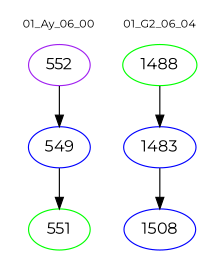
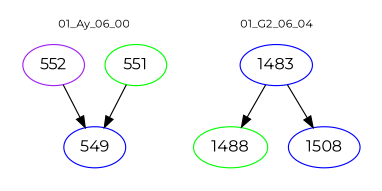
(160, 101) -> (257, 101)
(59, 183) -> (118, 101)
